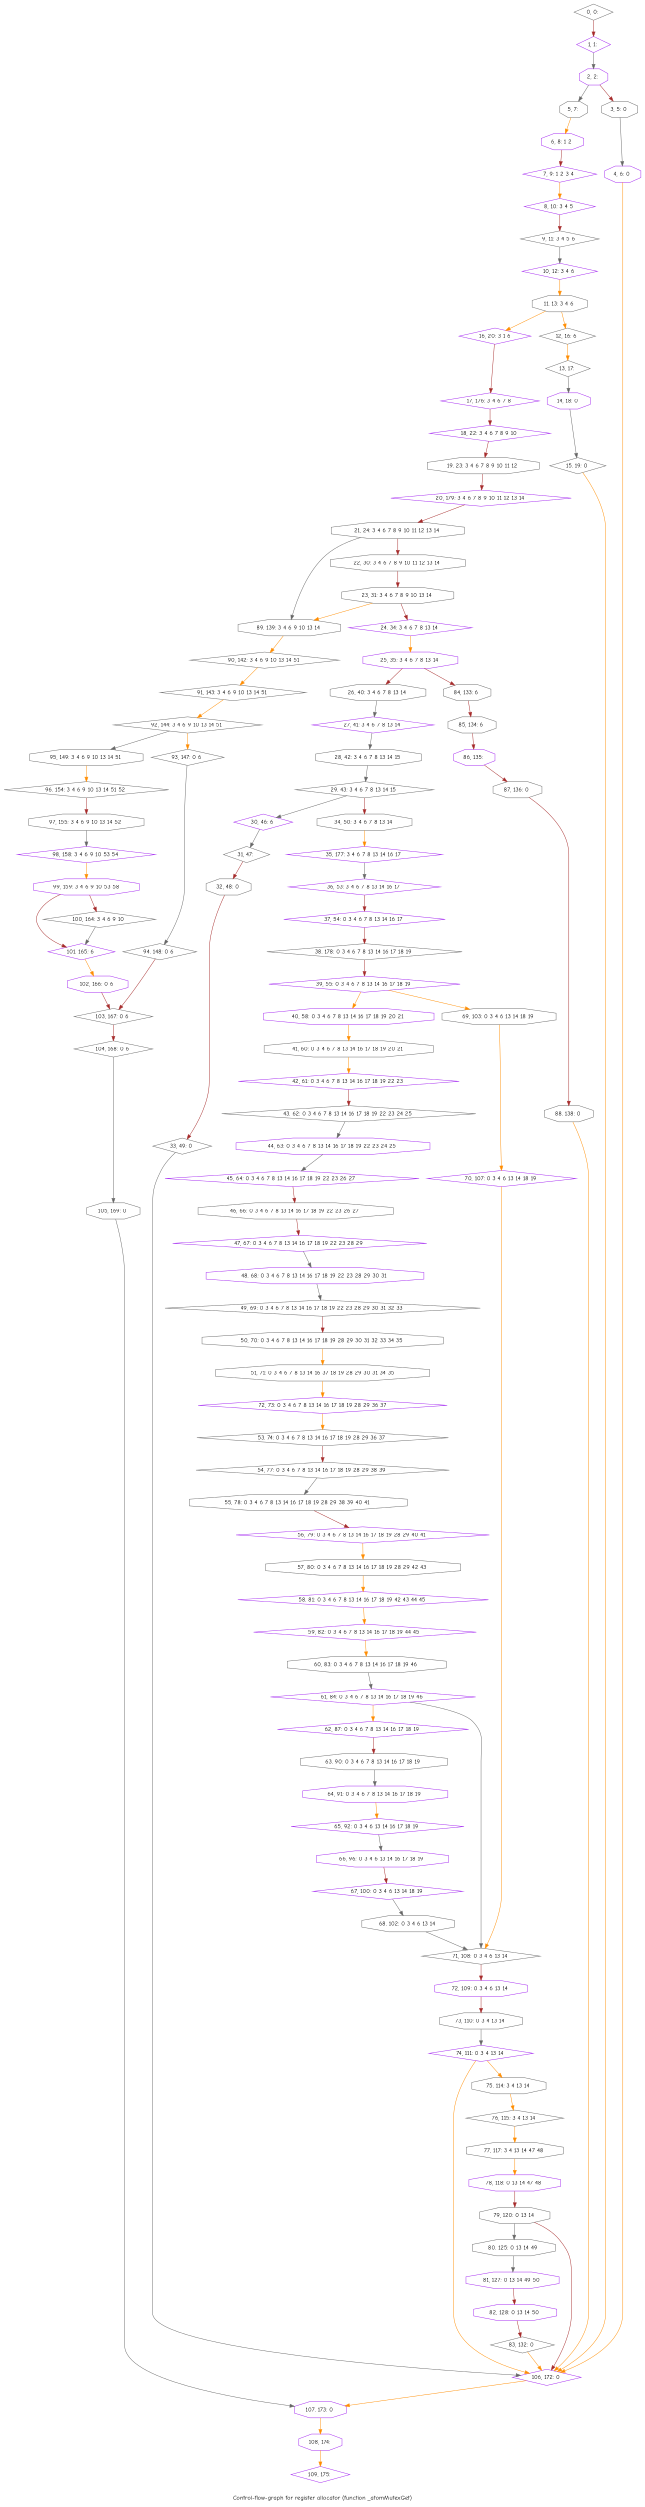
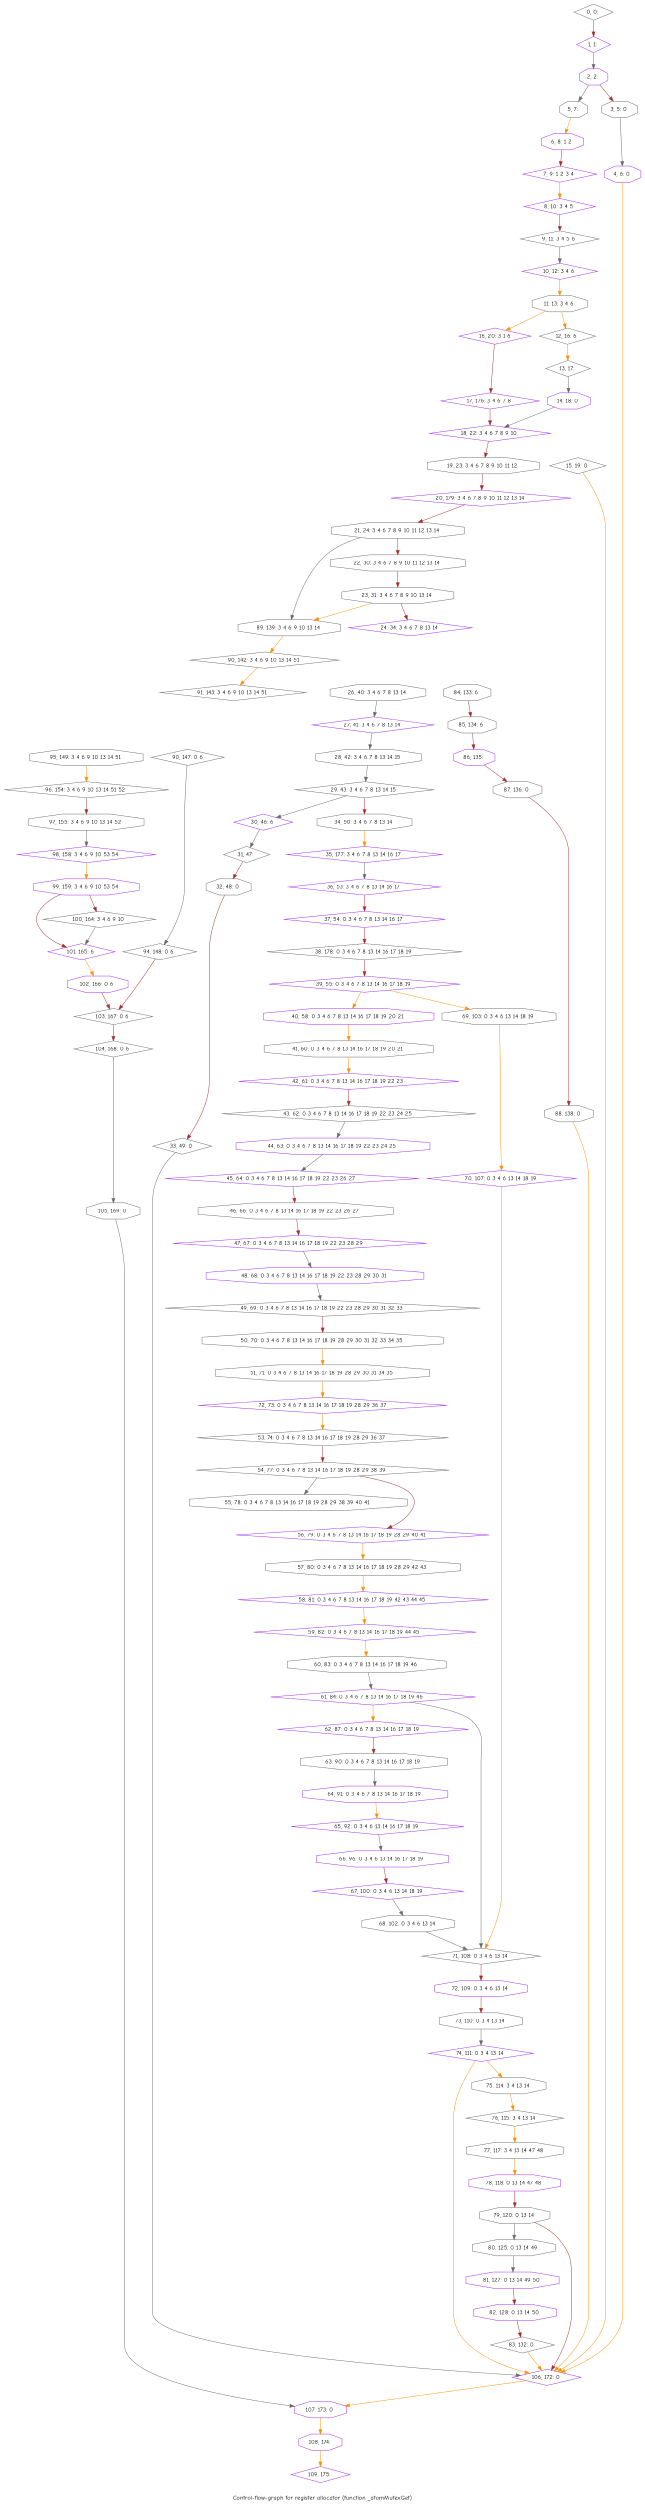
(573, 431) -> (532, 416)
(410, 660) -> none
(188, 725) -> none
(188, 757) -> (188, 757)
(86, 887) -> (86, 887)
(323, 1373) -> (323, 1373)
(329, 1518) -> (407, 1490)
